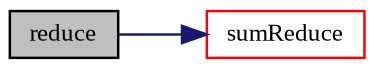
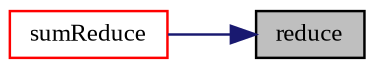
(150, 34) -> (199, 34)
